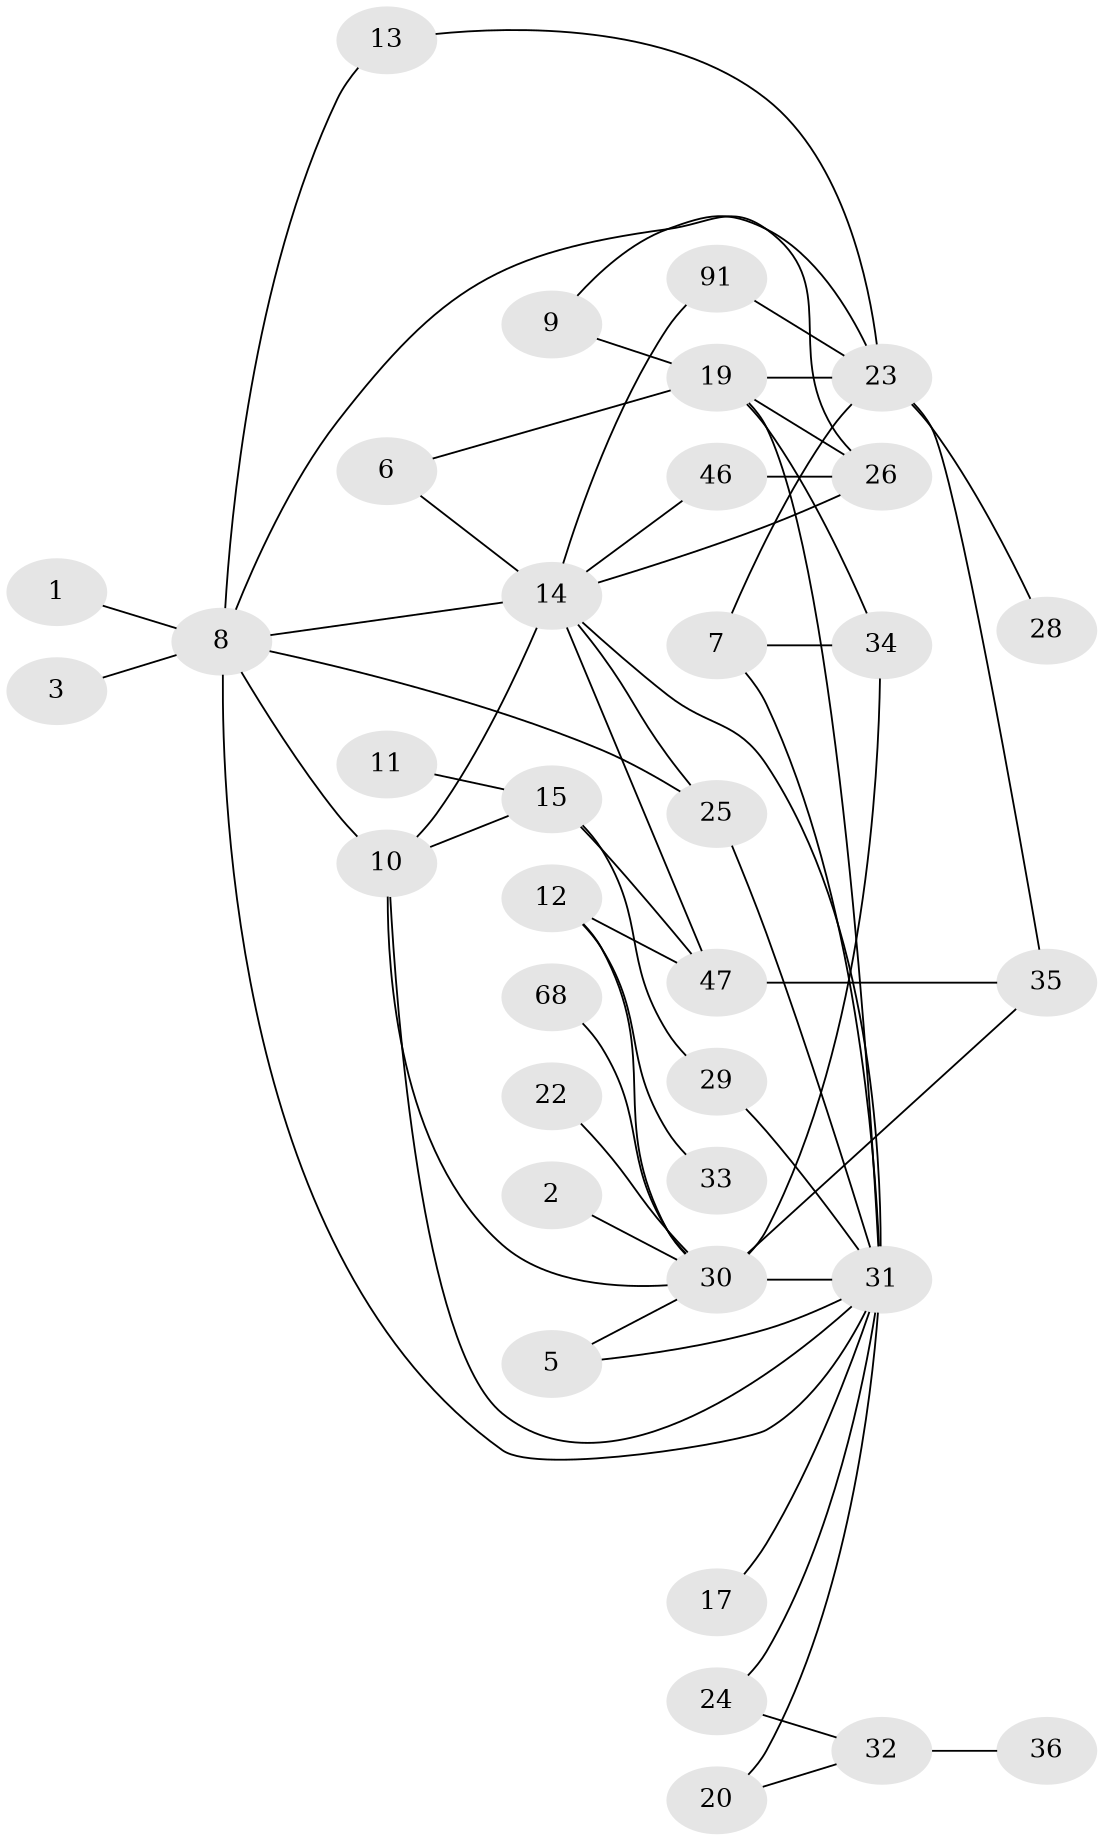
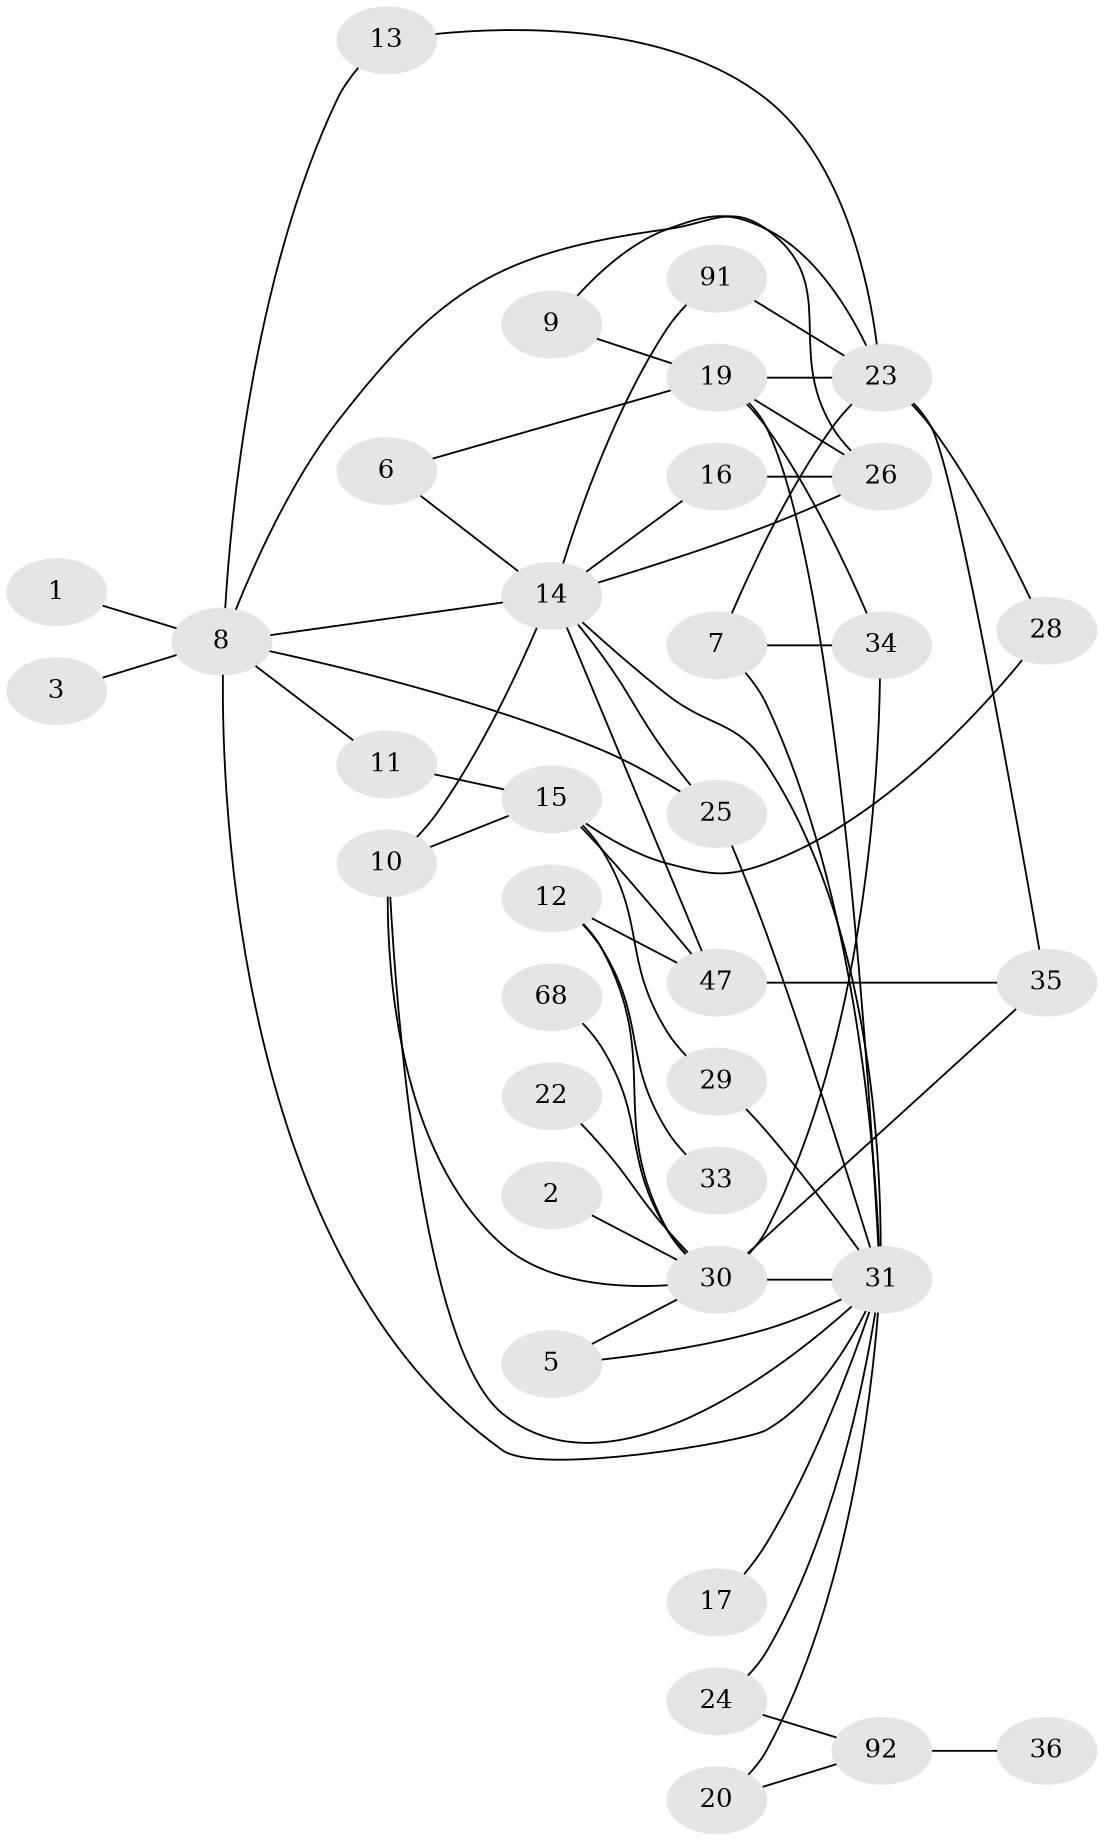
(717, 477) -> (717, 477)
(296, 757) -> (304, 703)
none -> (828, 833)
(882, 1751) -> (882, 1751)
